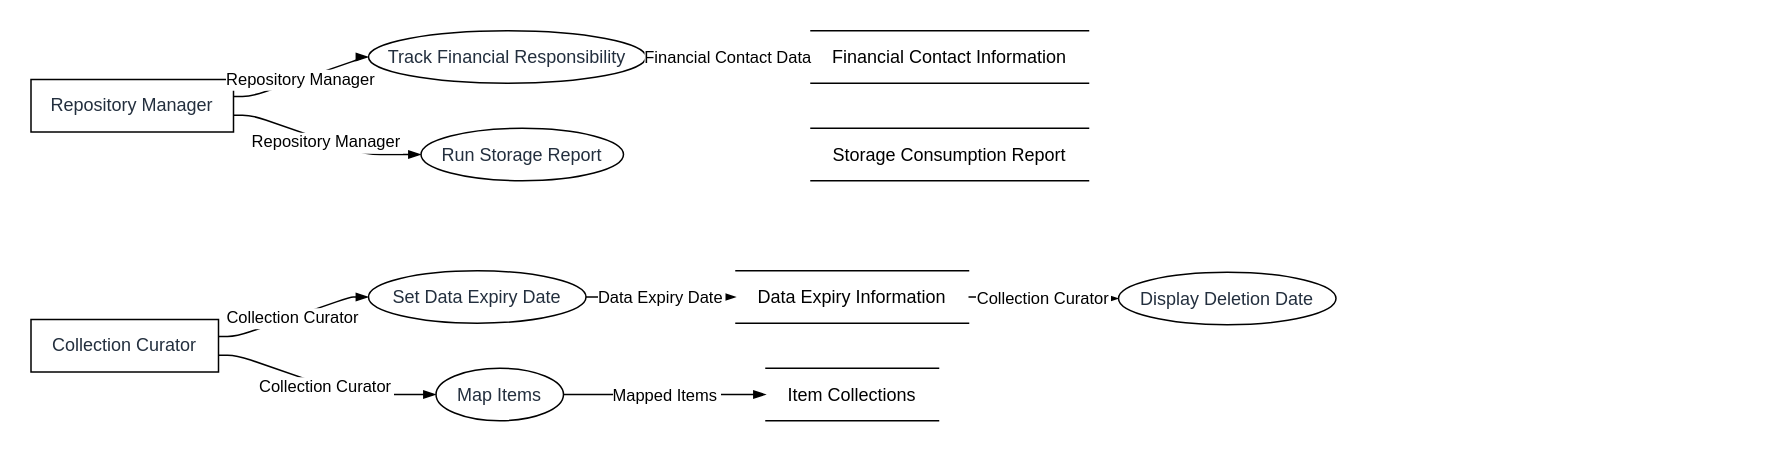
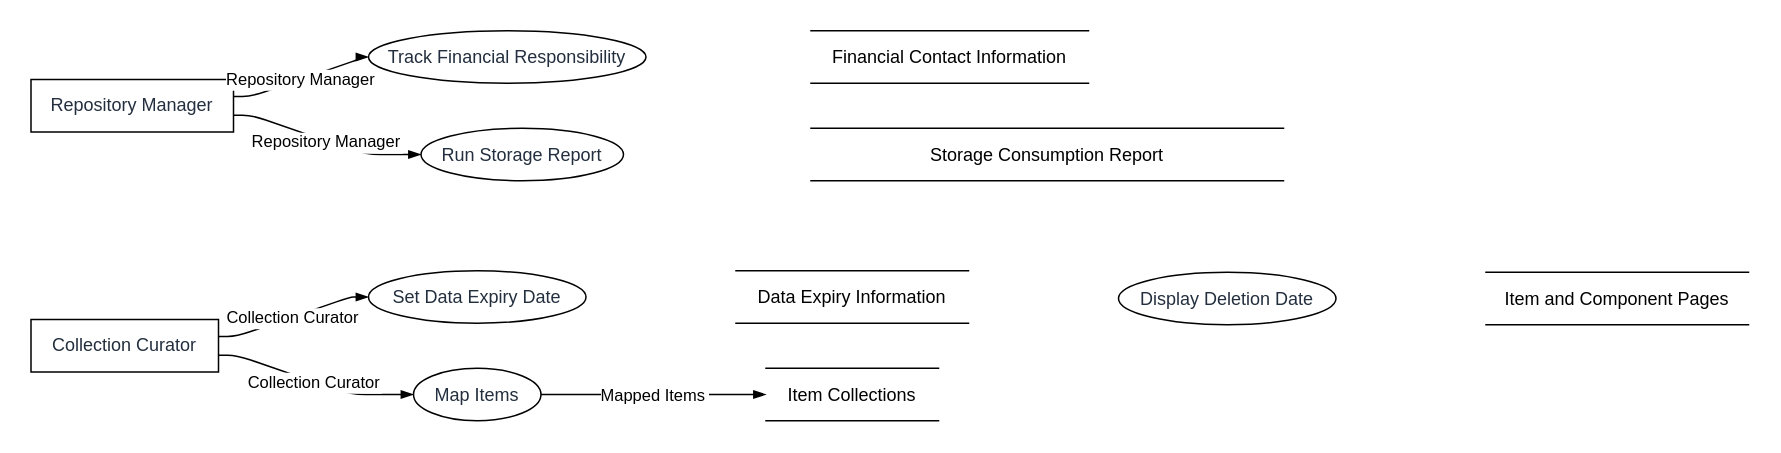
(719, 57) -> none
(950, 155) -> (1047, 155)
(655, 297) -> none
(1039, 298) -> none
none -> (1617, 299)
(500, 395) -> (477, 395)
